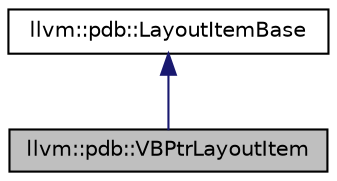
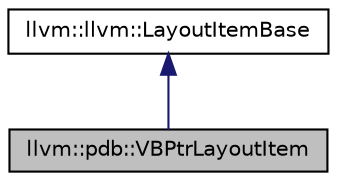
(168, 32) -> (168, 32)
